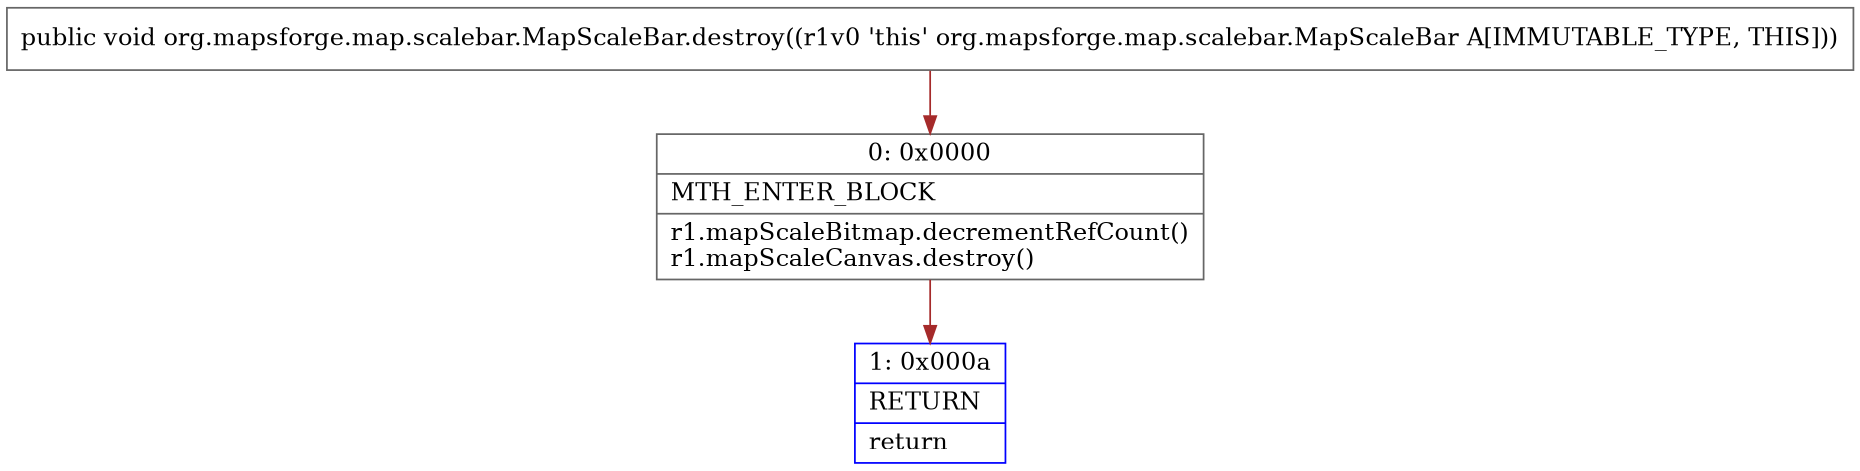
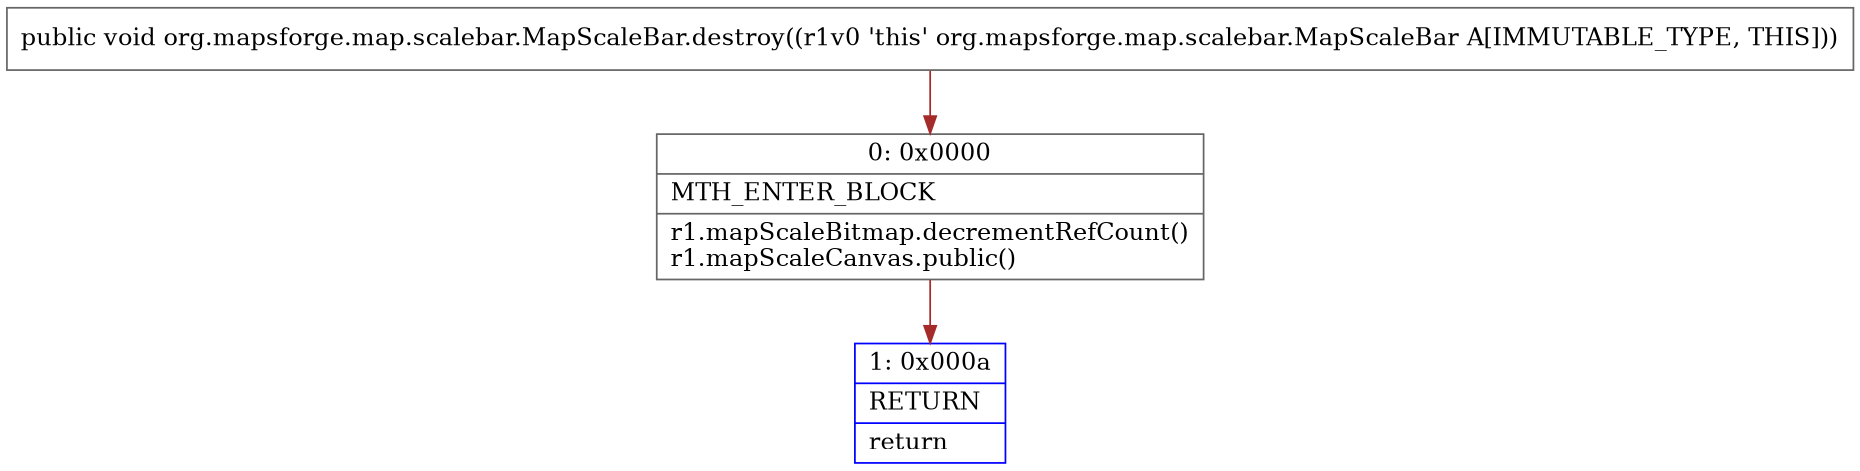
(853, 259) -> (844, 259)
